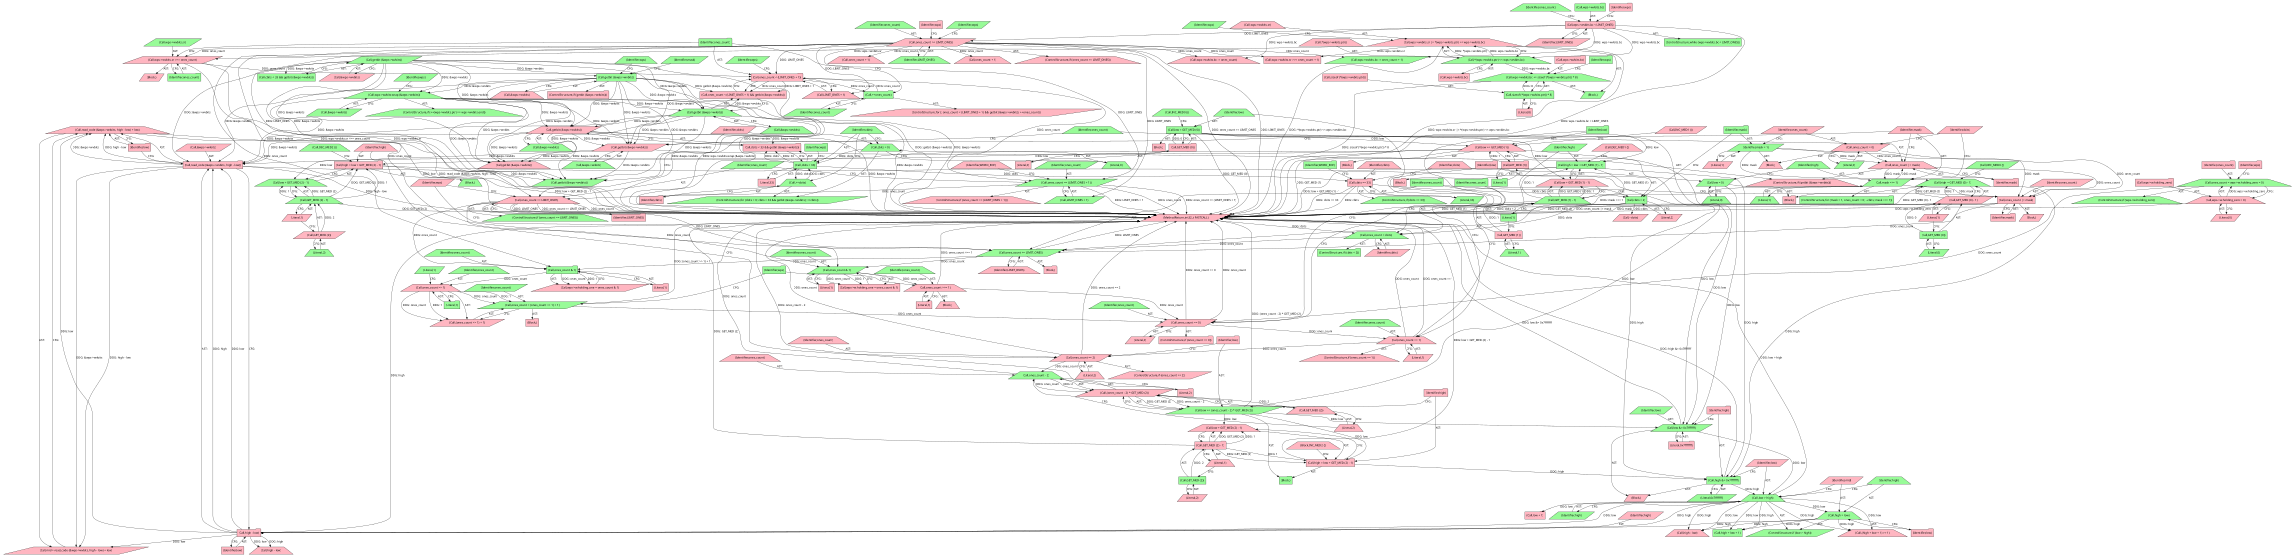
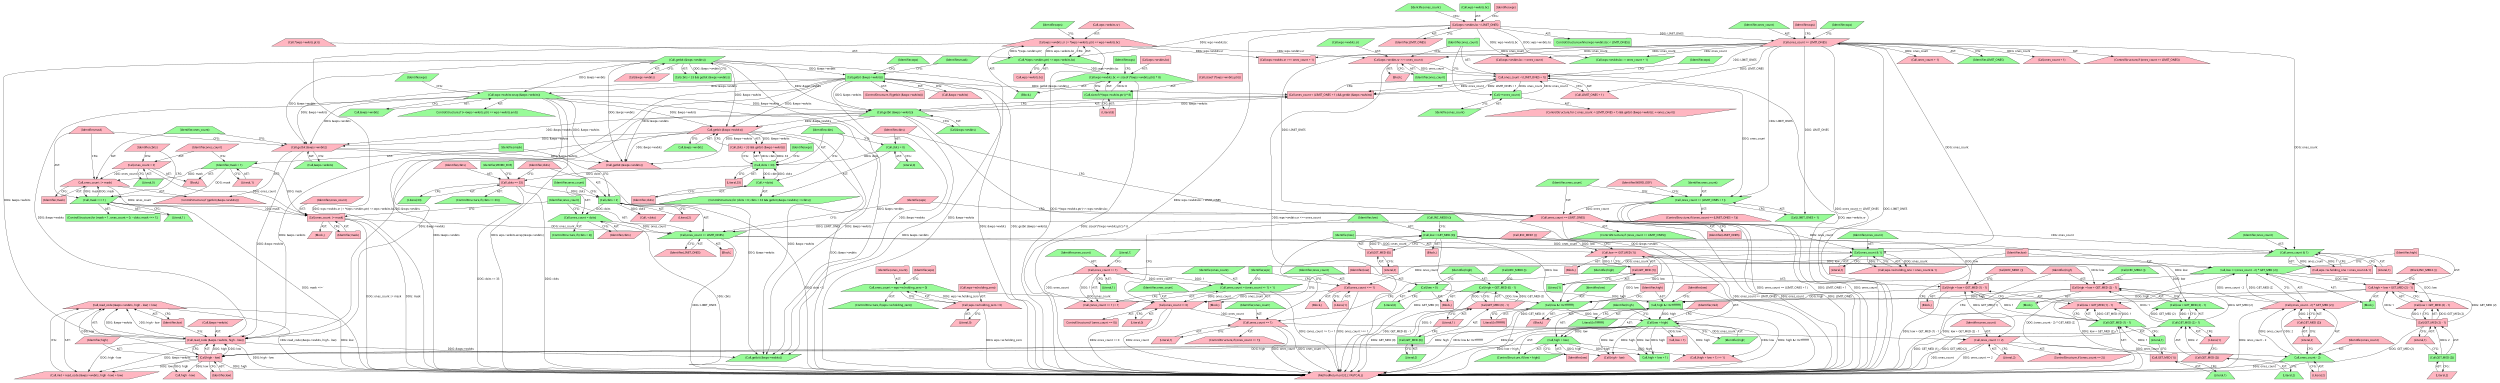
(1581, 165) -> (1965, 288)
(1284, 227) -> (875, 370)
